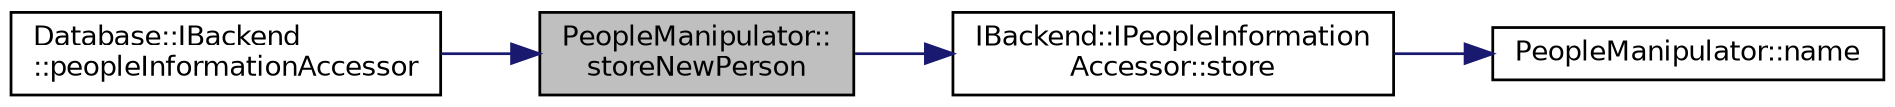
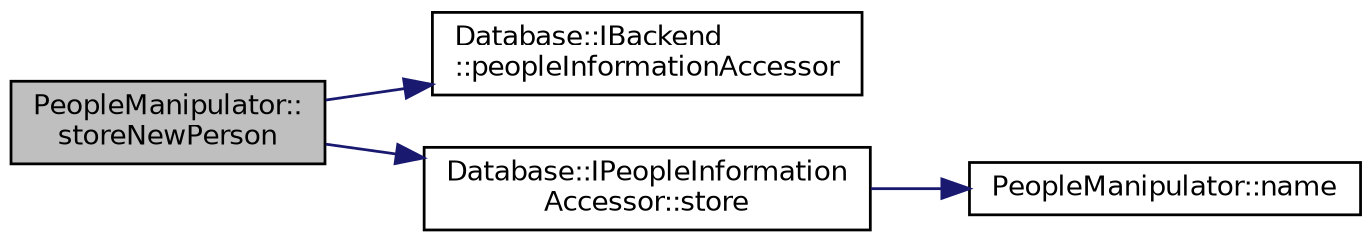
(476, 54) -> (365, 94)
(1173, 54) -> (647, 189)
